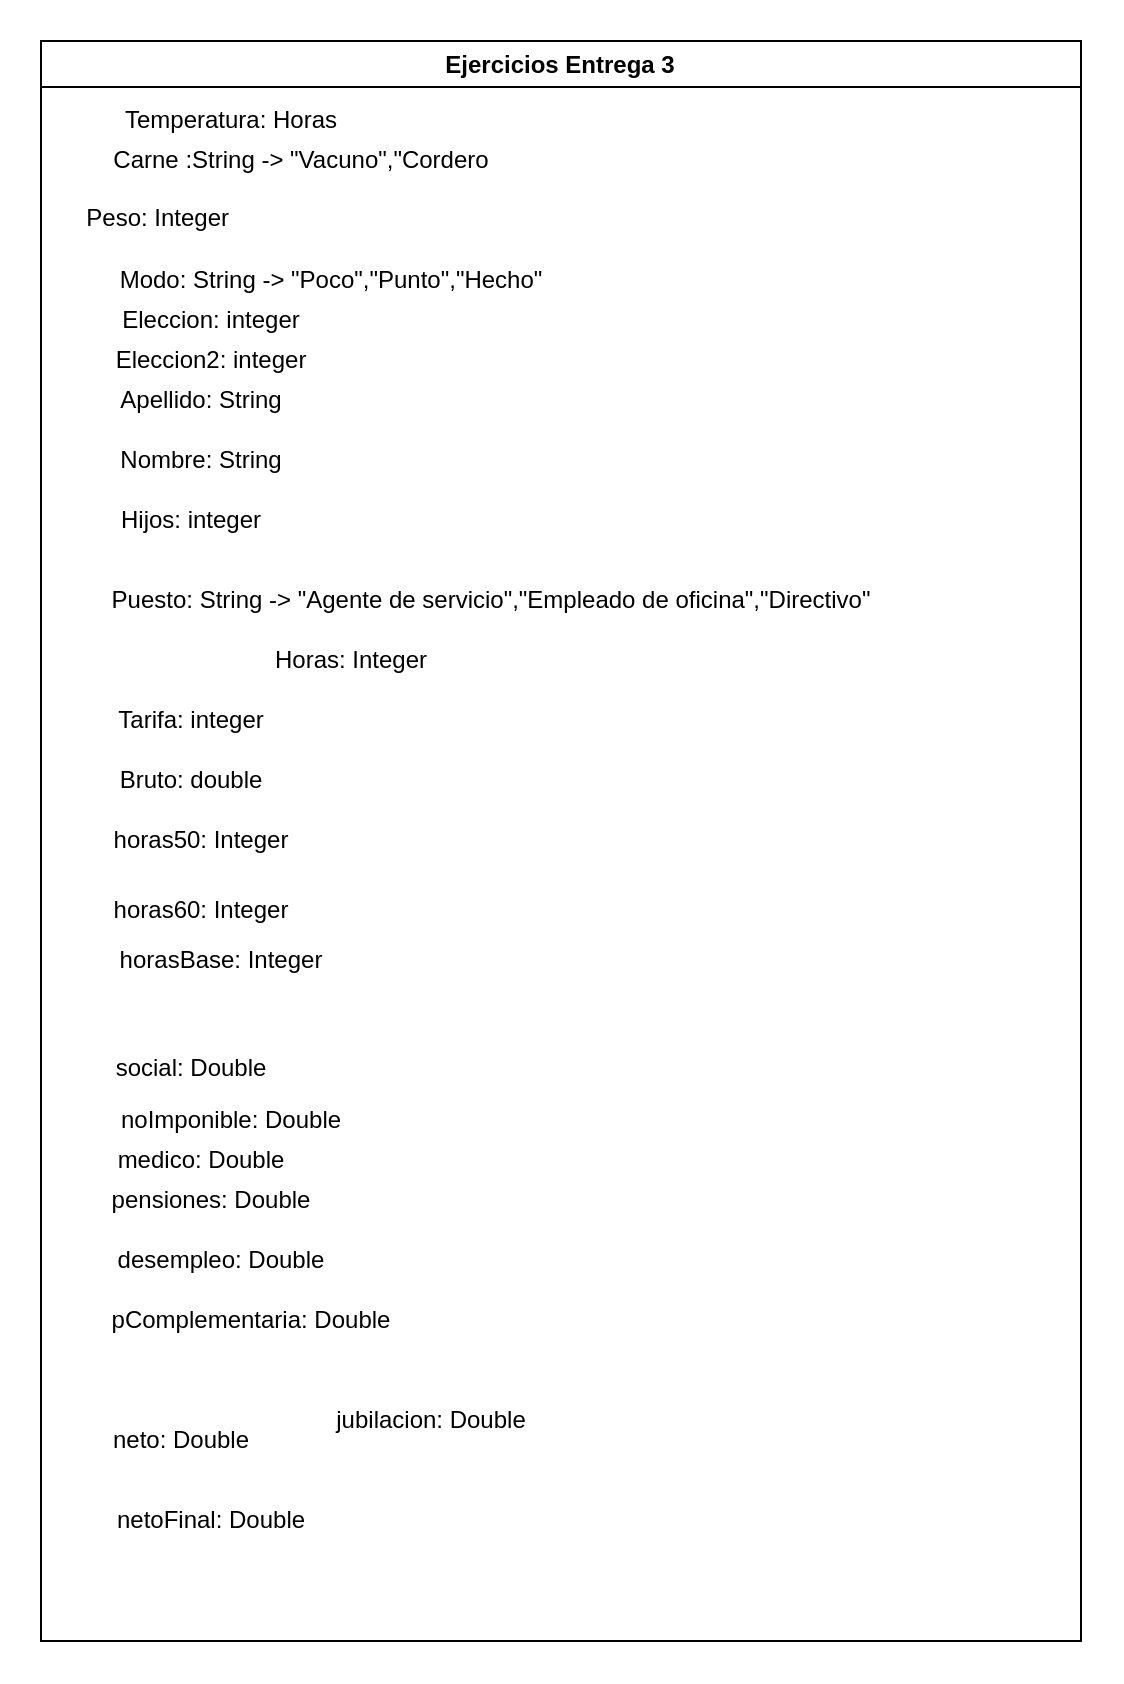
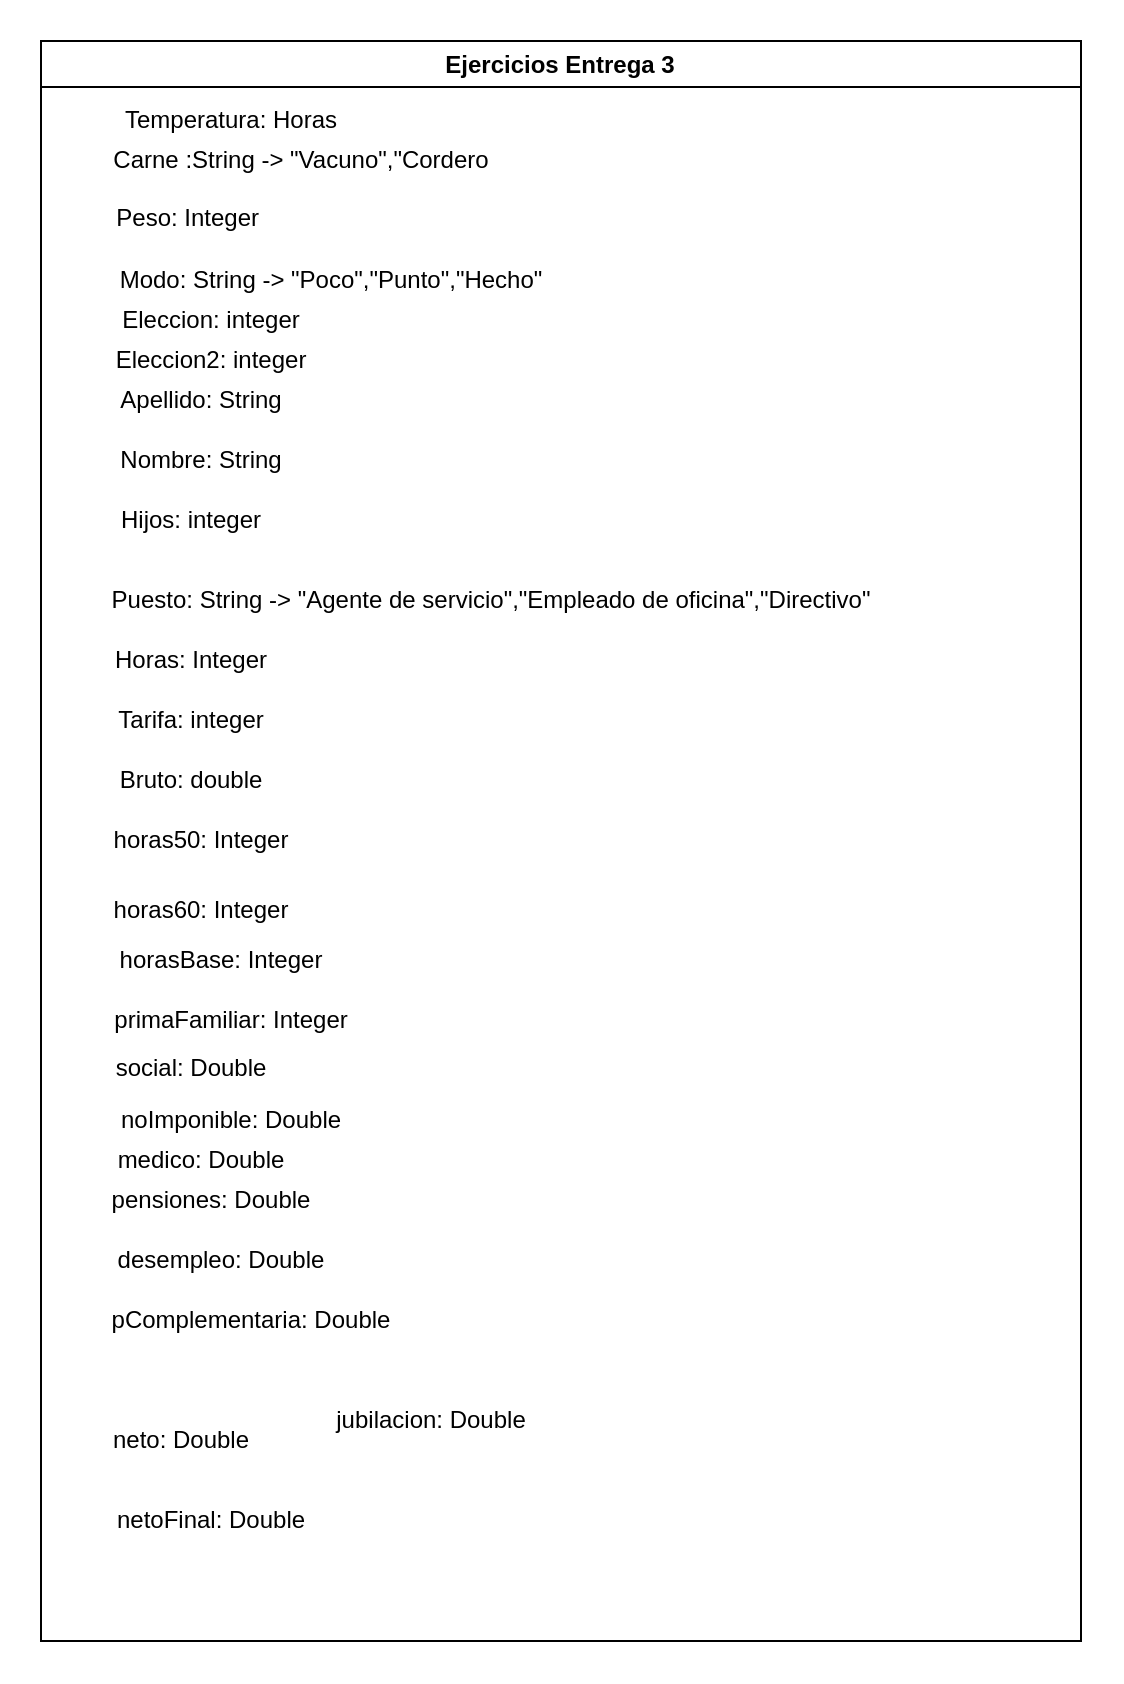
(161, 219) -> (191, 219)
(351, 661) -> (191, 661)
none -> (231, 1021)
